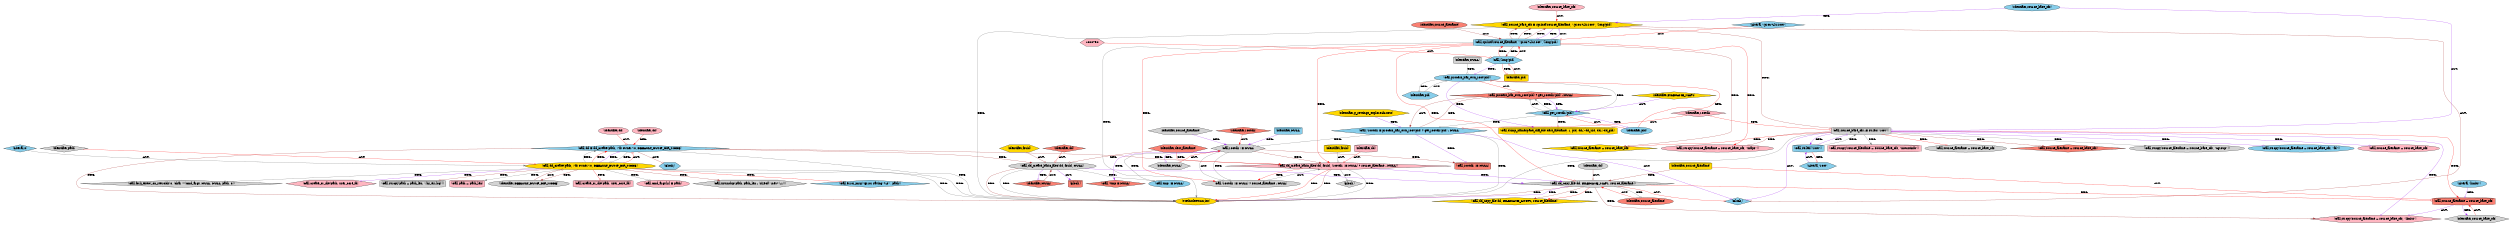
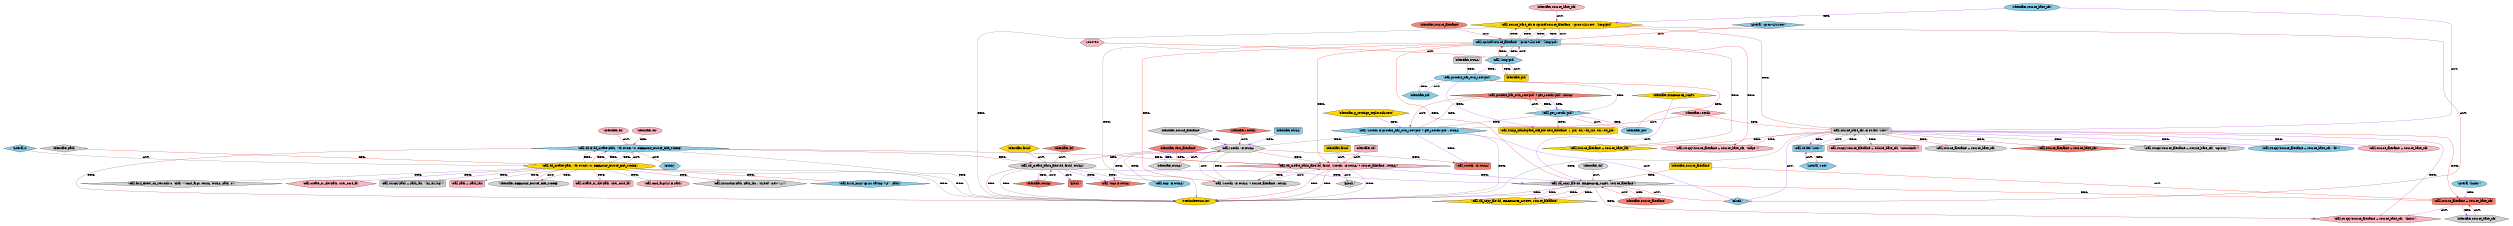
(1499, 87) -> none
(1620, 106) -> (1586, 137)
(363, 157) -> (363, 157)
none -> (1084, 175)
(1338, 175) -> (1338, 175)
